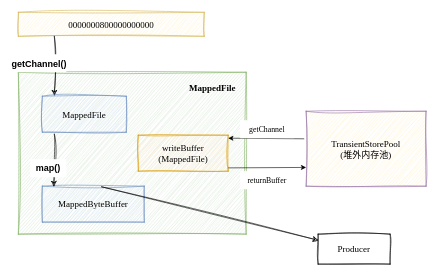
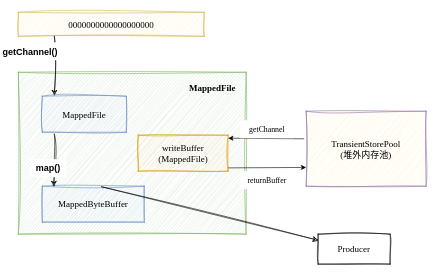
(111, 24) -> (111, 24)
(39, 63) -> (30, 51)
